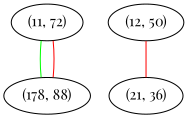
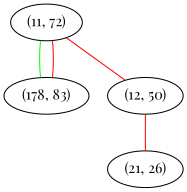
none -> (96, 59)
(47, 96) -> (46, 96)
(146, 96) -> (145, 169)
